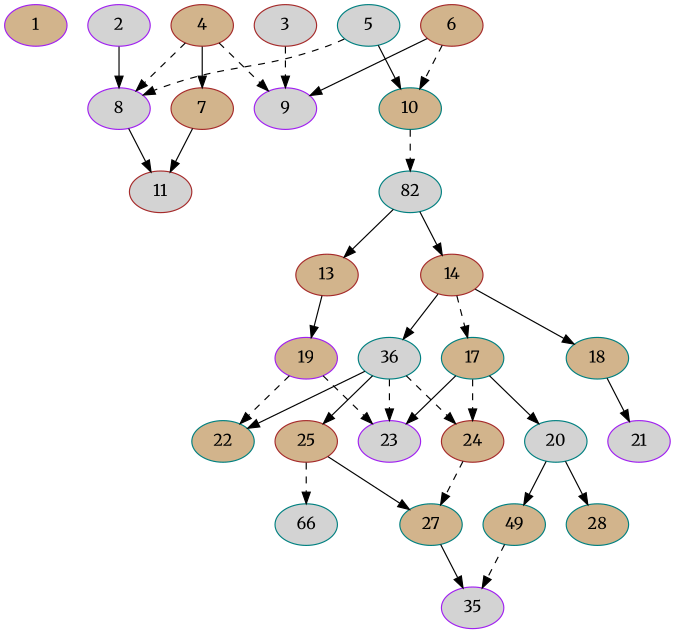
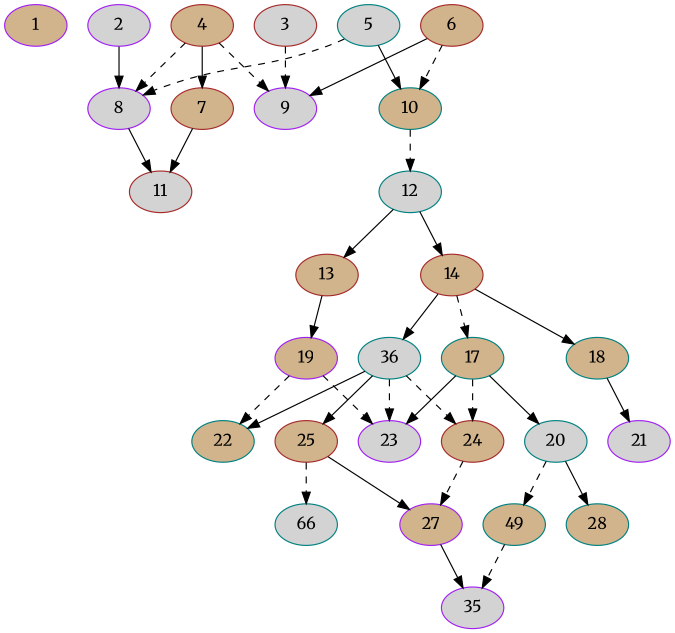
(410, 192) -> (410, 192)
(538, 478) -> (538, 478)
(431, 525) -> (431, 525)
